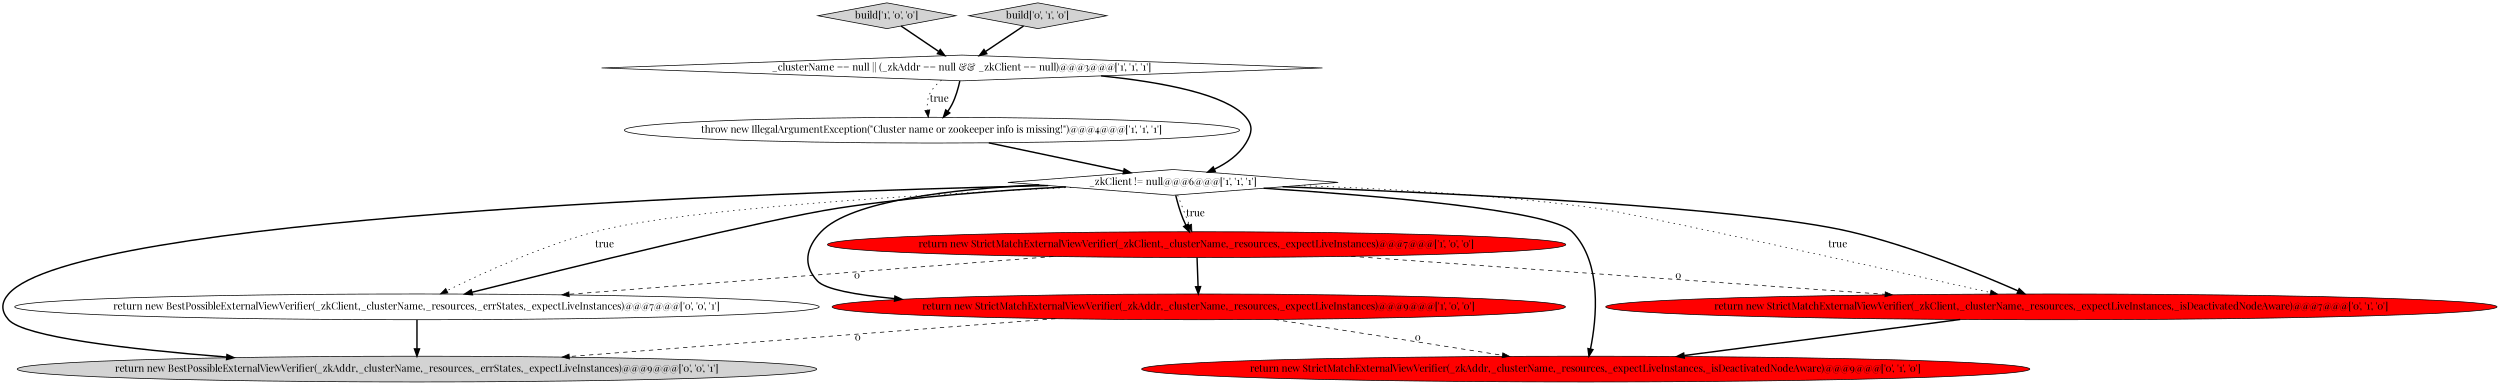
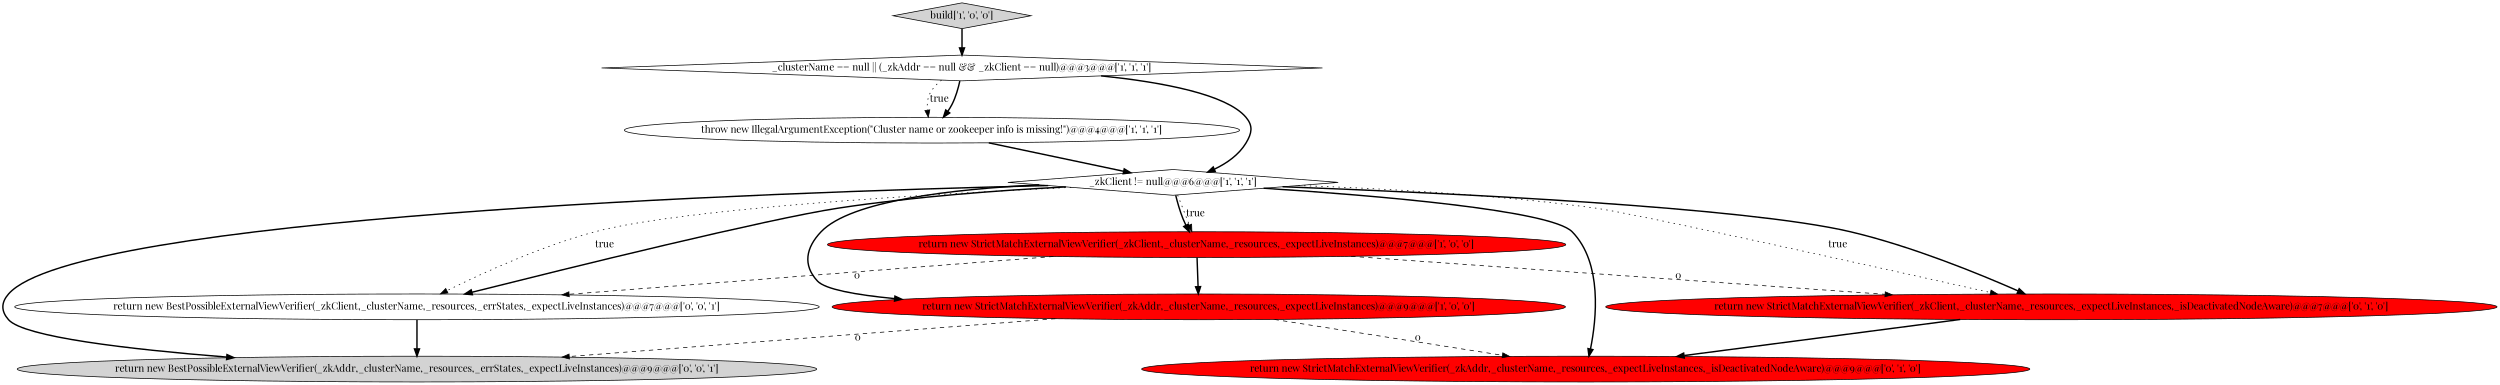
(1038, 16) -> none
